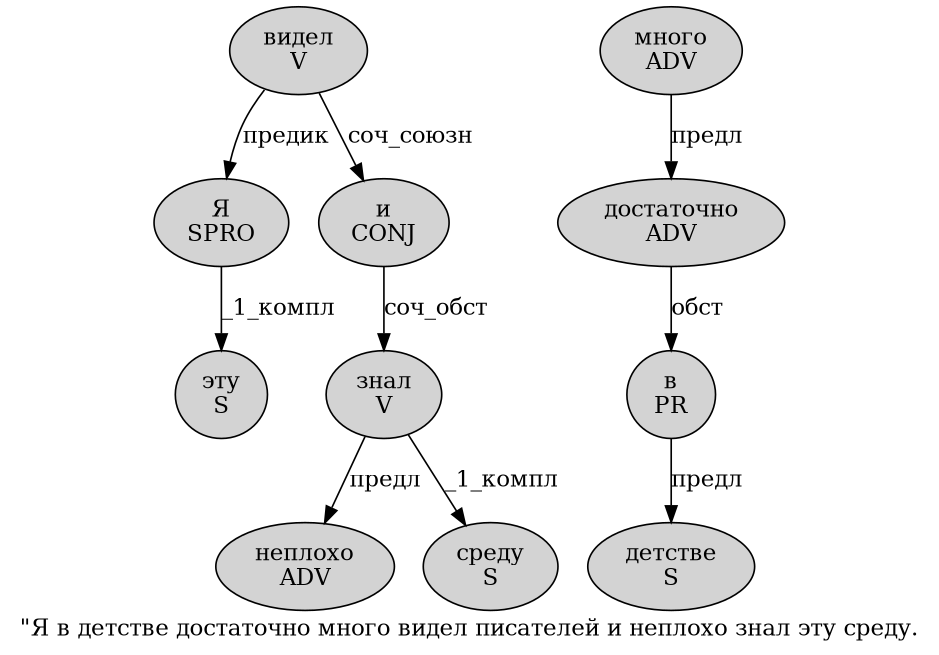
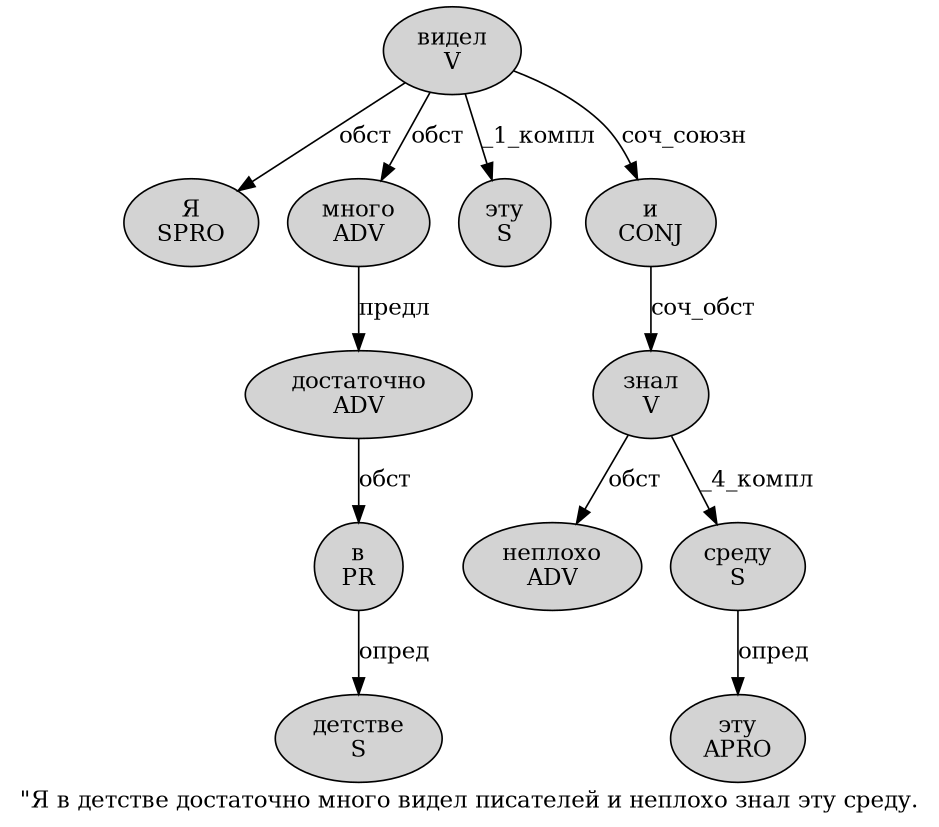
none -> (410, 129)
(286, 137) -> (365, 137)
(221, 300) -> (476, 129)
(386, 481) -> (635, 481)
(502, 481) -> (758, 481)
(707, 481) -> (394, 652)
none -> (738, 738)
